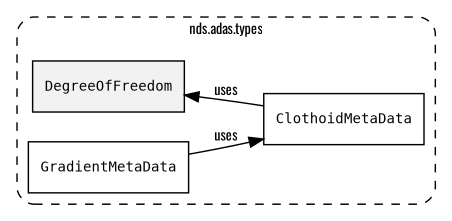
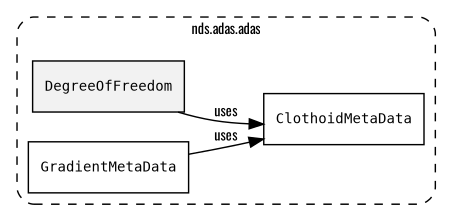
(226, 30) -> (226, 30)
(231, 101) -> (213, 120)
